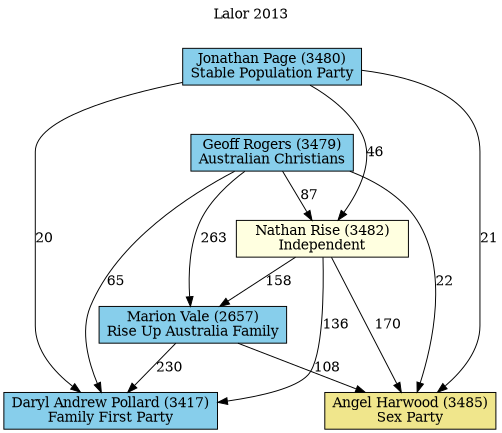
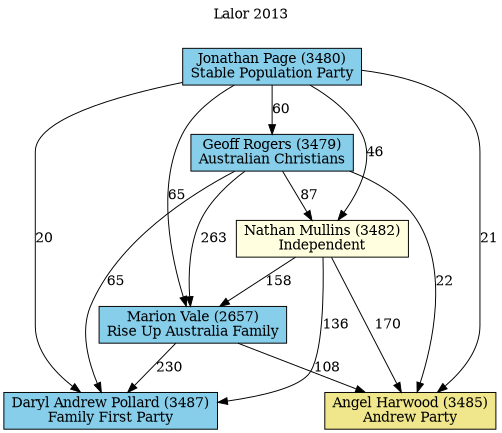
none -> (272, 105)
none -> (169, 179)
(322, 239) -> (322, 239)
(111, 411) -> (111, 411)
(410, 411) -> (410, 411)
